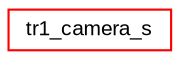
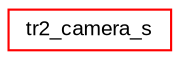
(90, 30) -> (90, 30)
